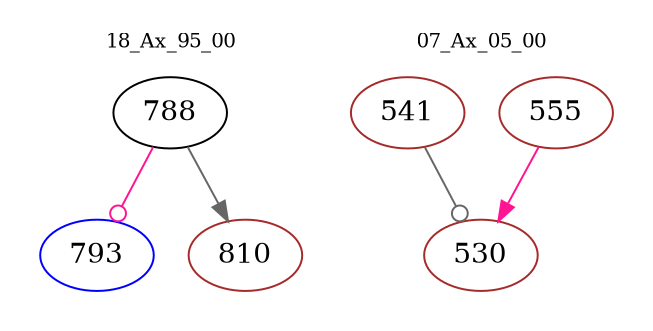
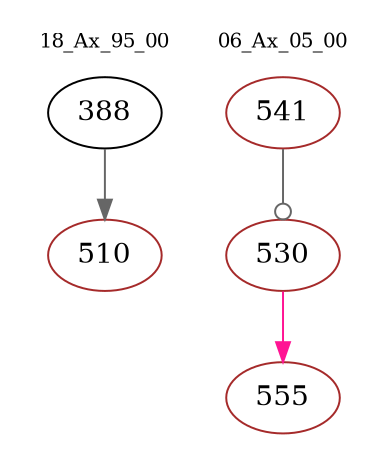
(482, 43) -> (283, 43)
(170, 113) -> (105, 113)
(523, 175) -> (283, 317)
(97, 255) -> none
(245, 255) -> (105, 255)
